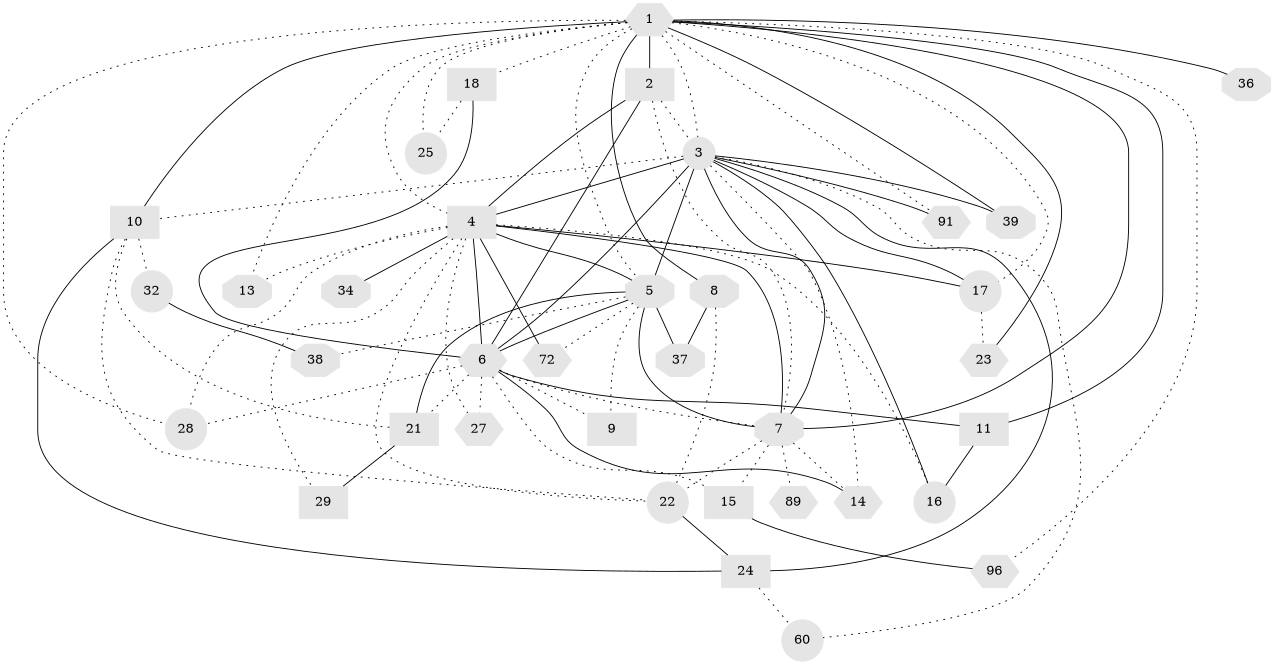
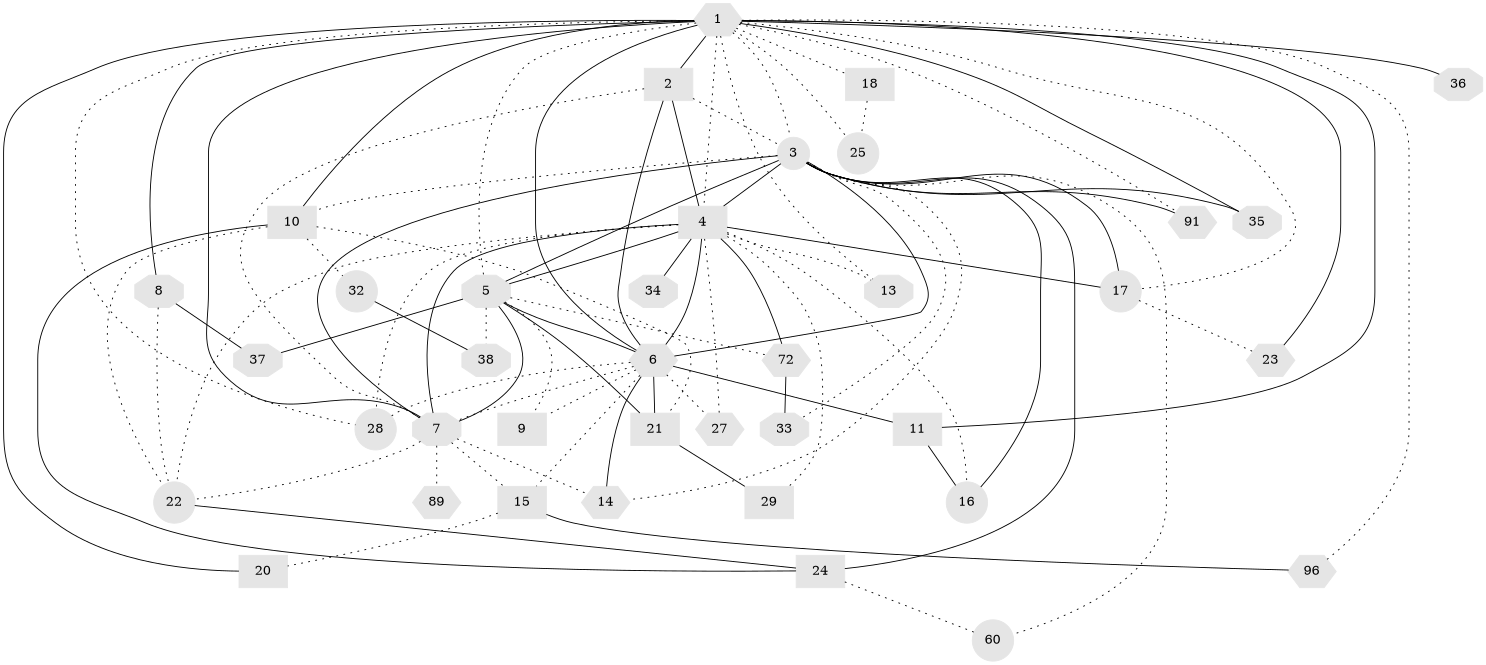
(1011, 222) -> (1257, 222)
(226, 256) -> (536, 162)
(449, 394) -> (654, 395)
none -> (784, 429)
none -> (263, 572)
